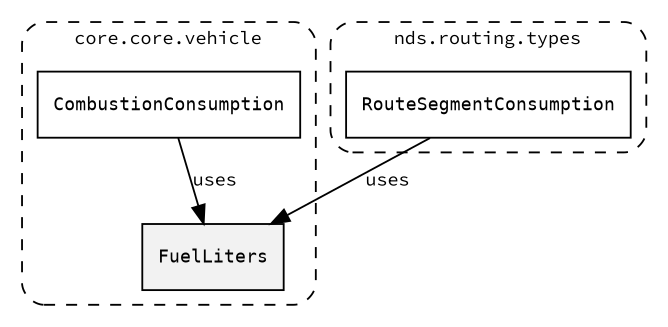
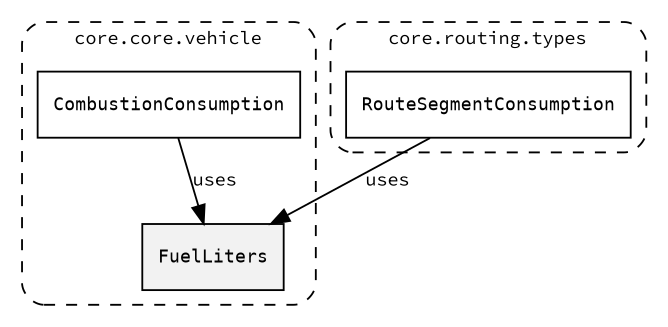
(488, 39) -> (488, 39)
